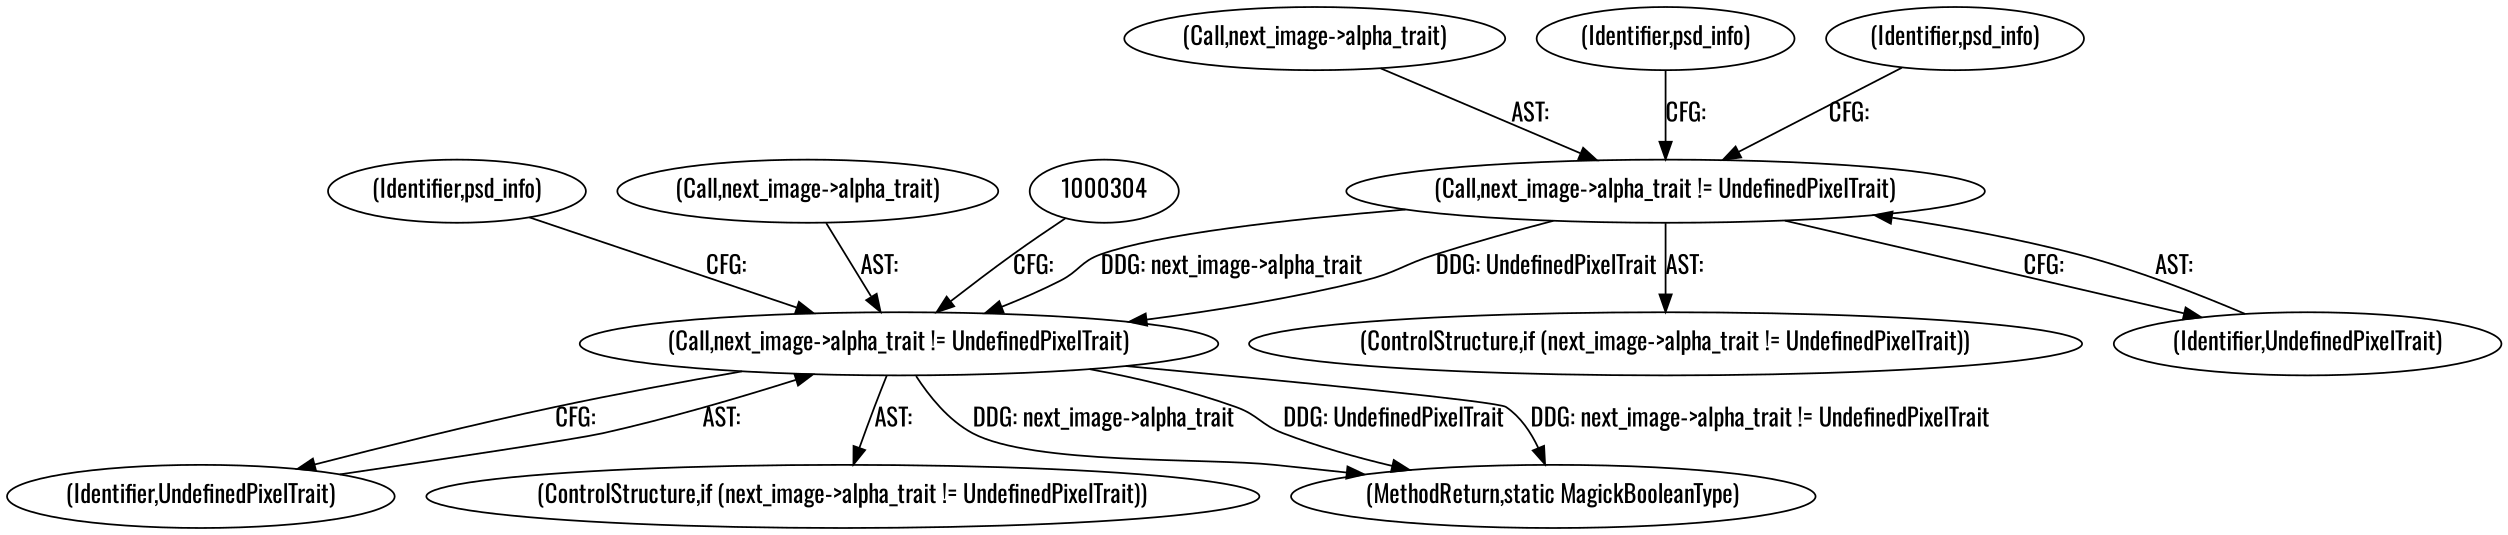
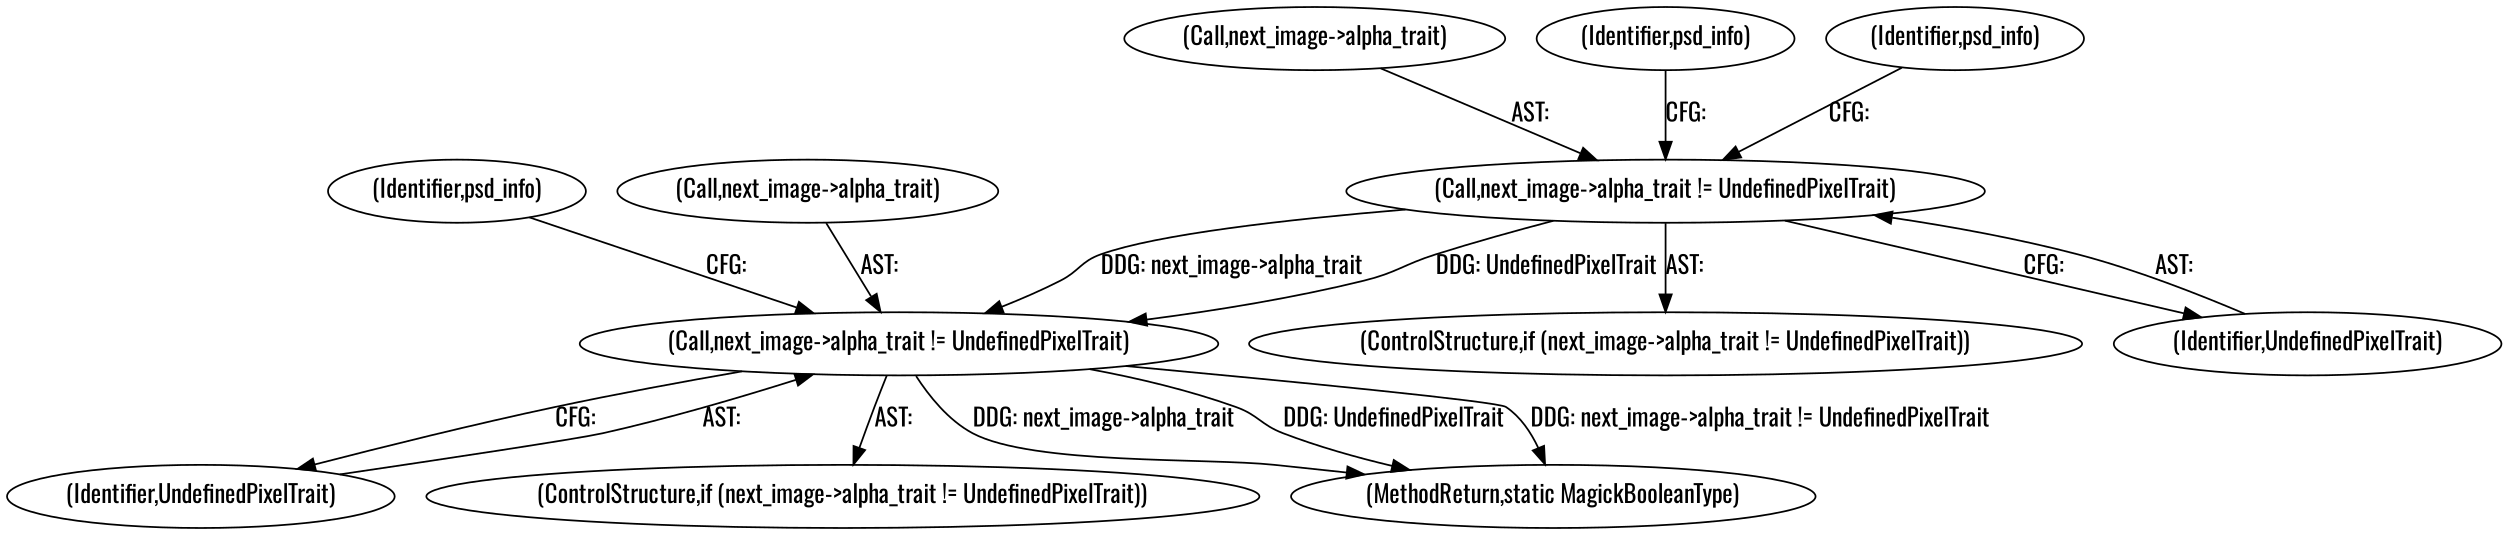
(1104, 191) -> none
